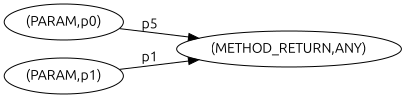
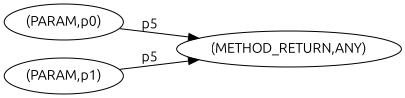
(150, 58) -> (150, 58)
